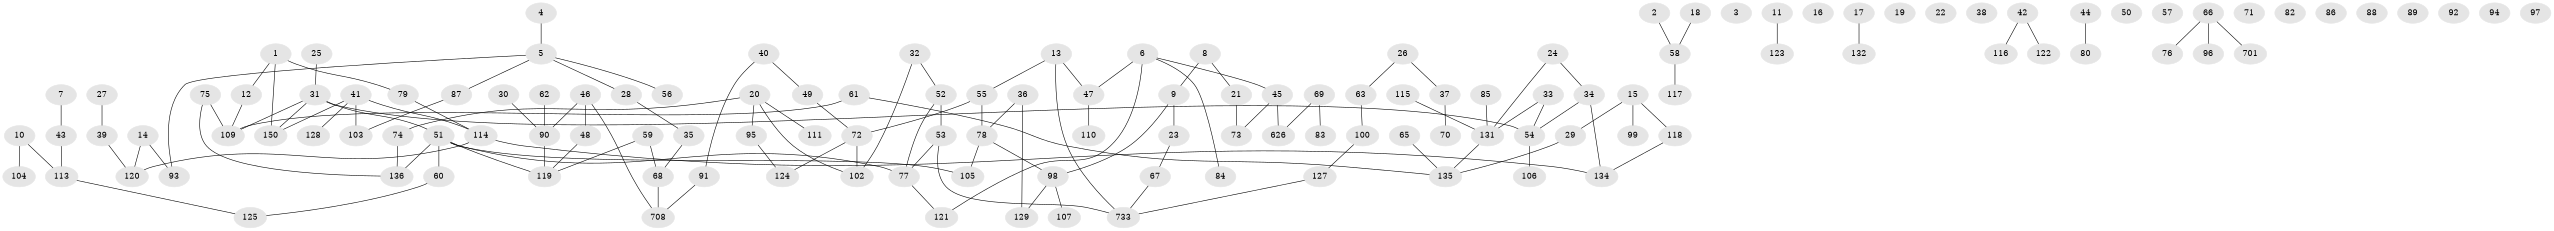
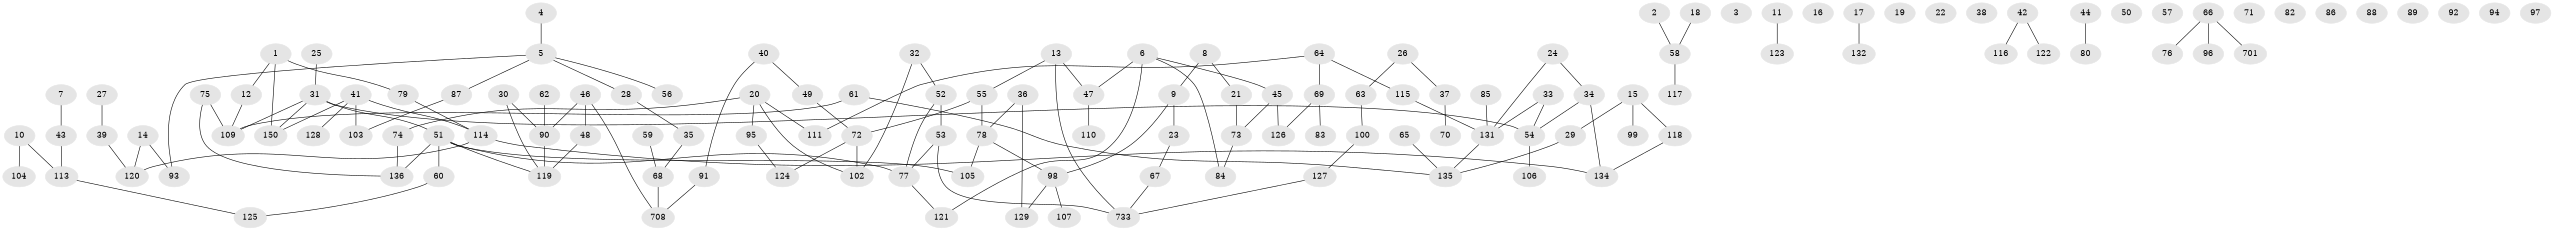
none -> (1319, 54)
(1278, 136) -> (1278, 136)
(612, 150) -> (520, 137)
none -> (1228, 156)
